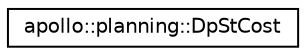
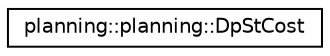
(153, 28) -> (165, 28)
